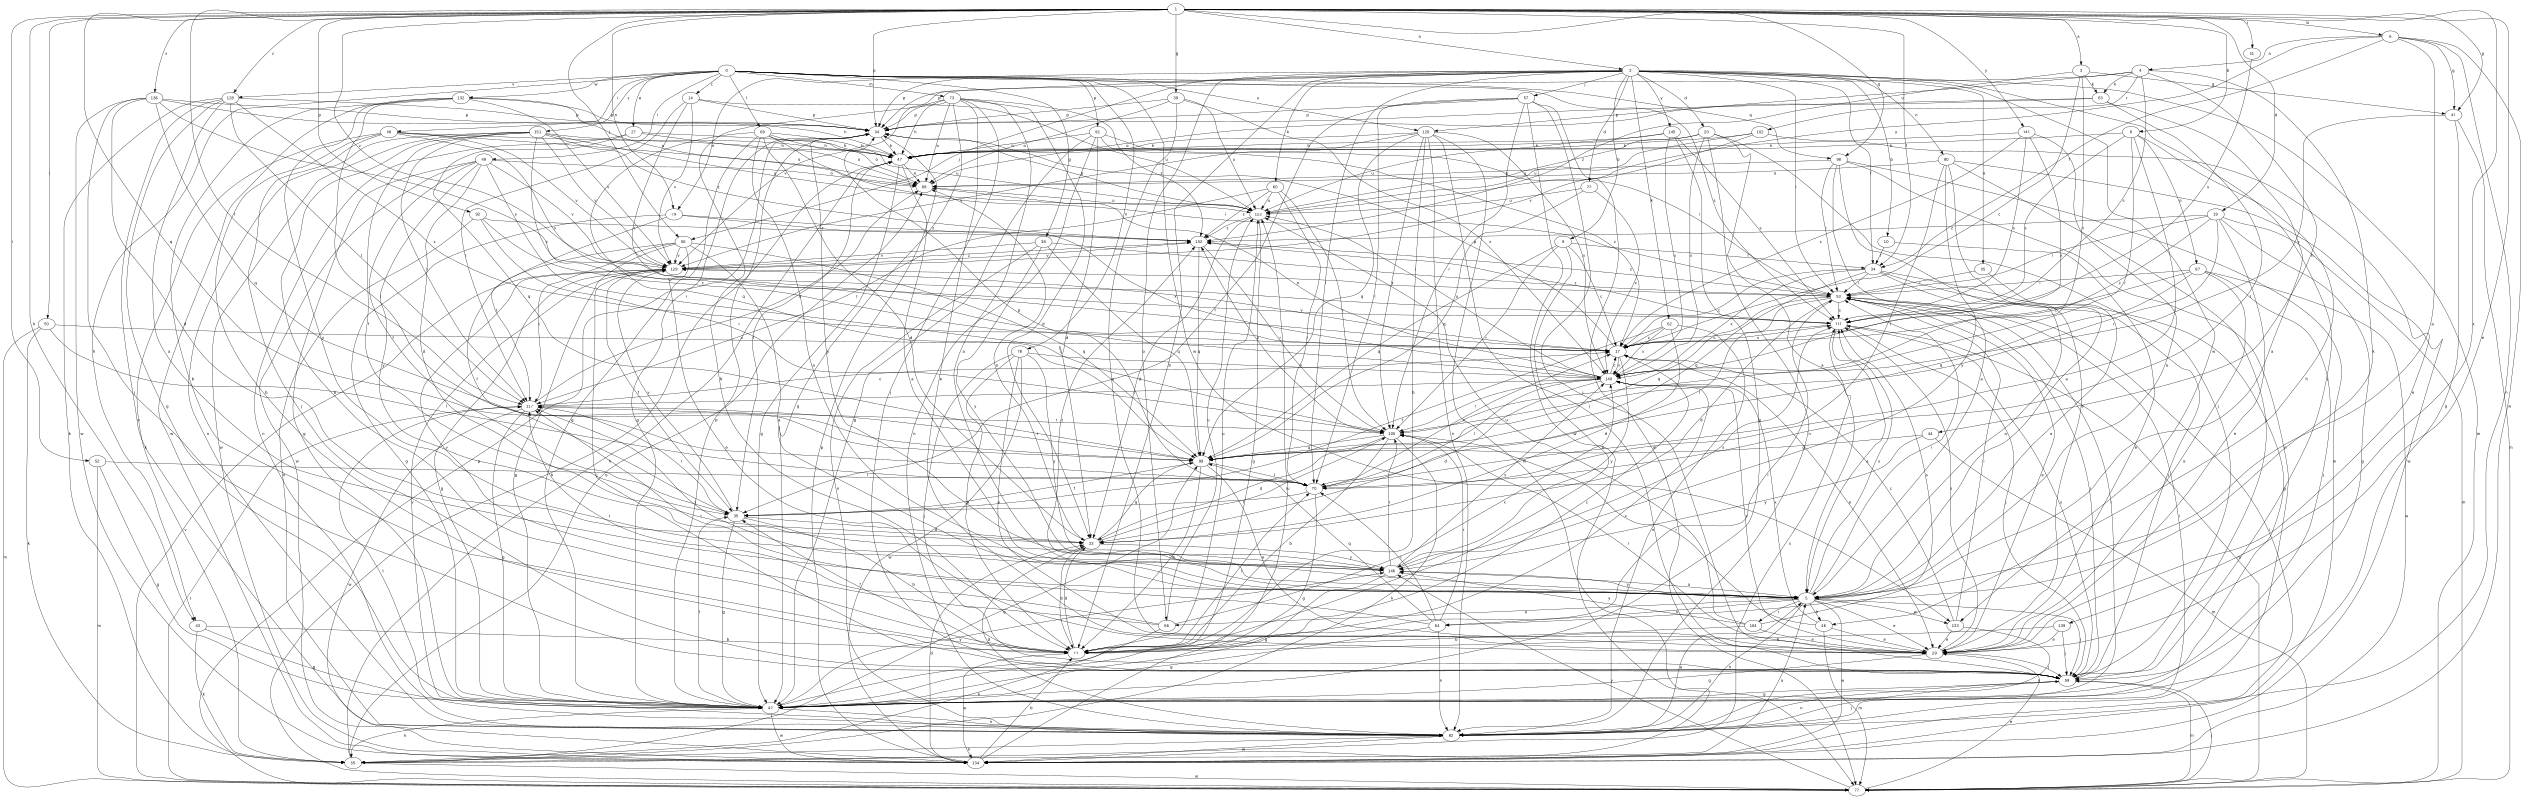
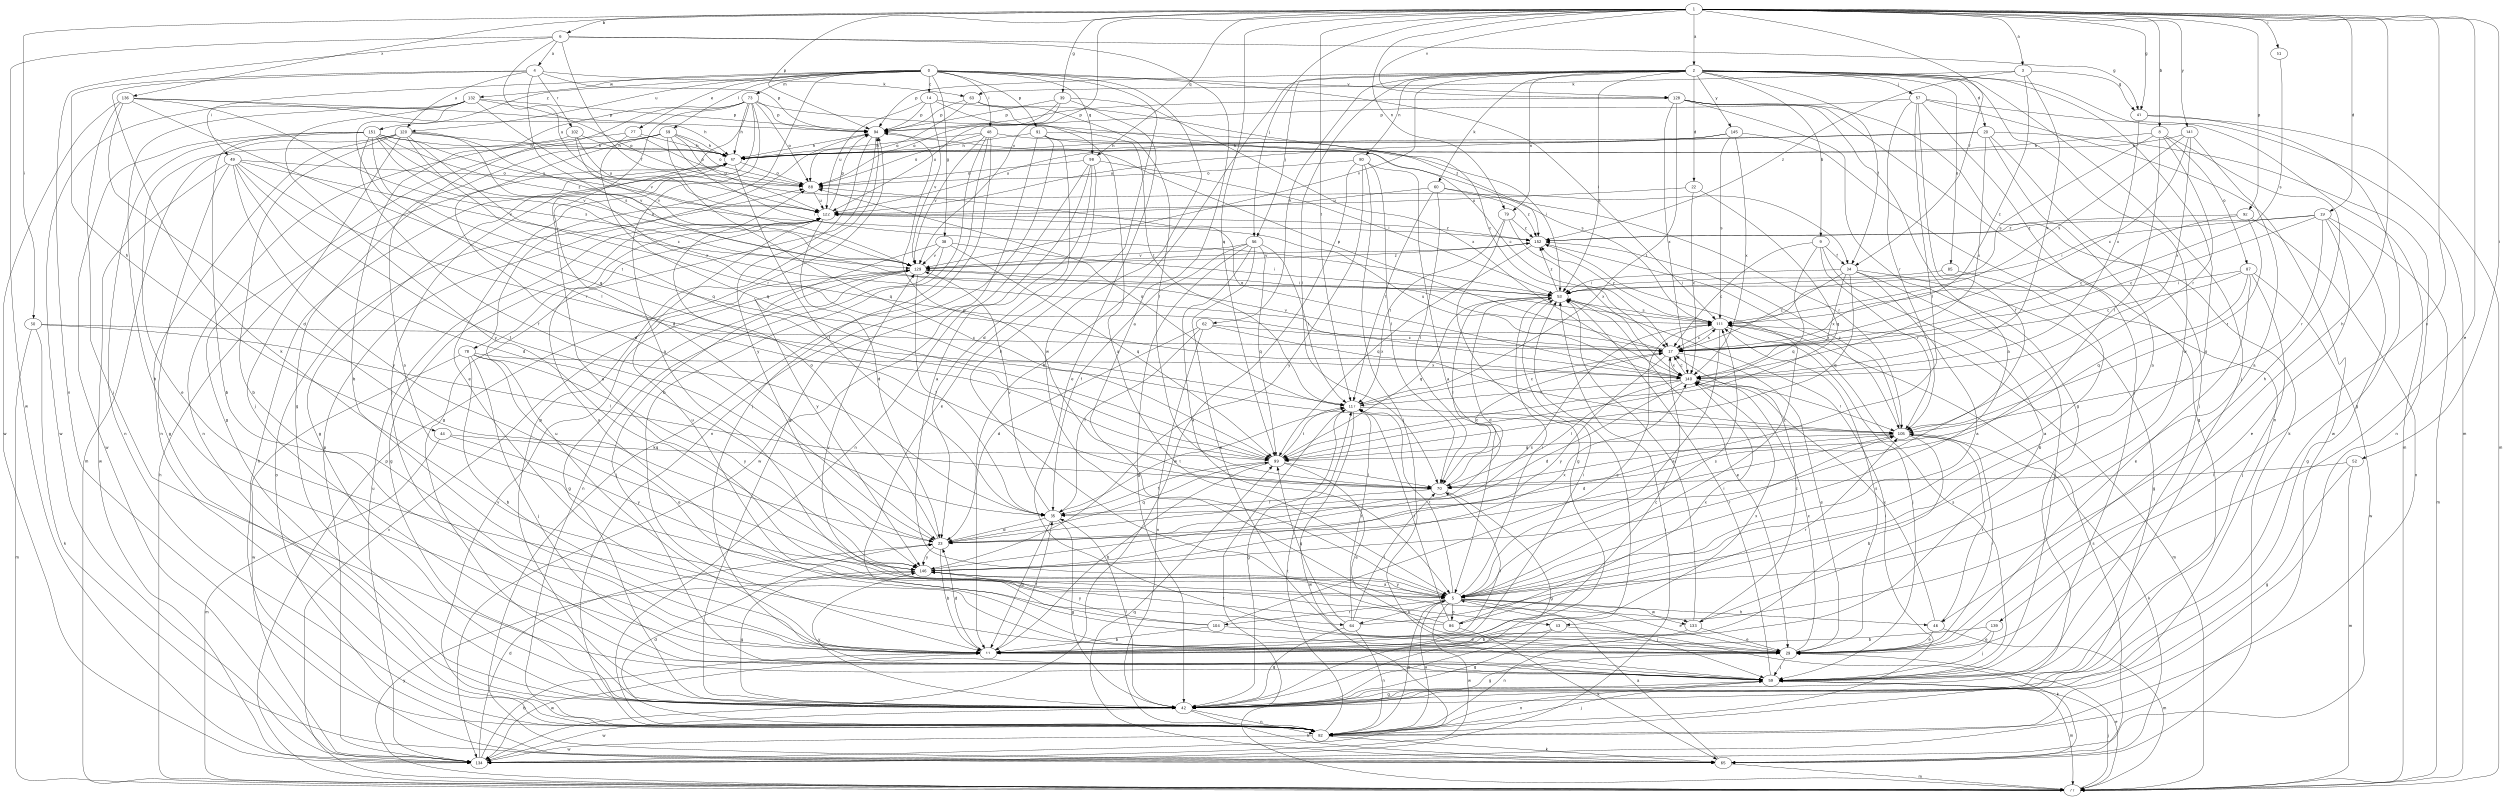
(1886, 242) -> none
